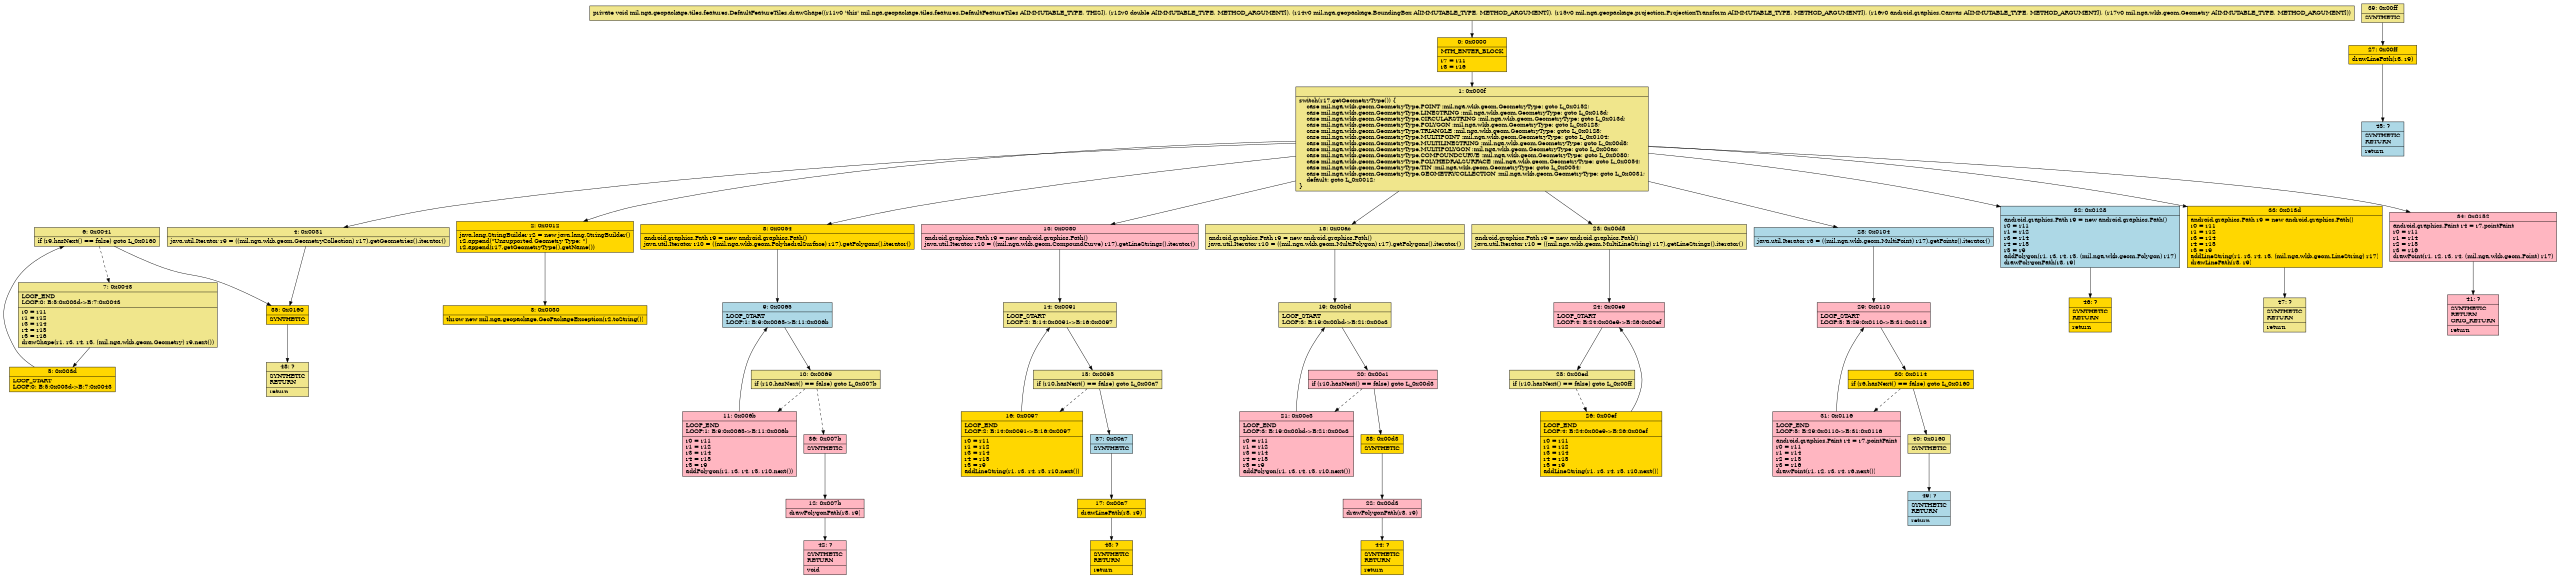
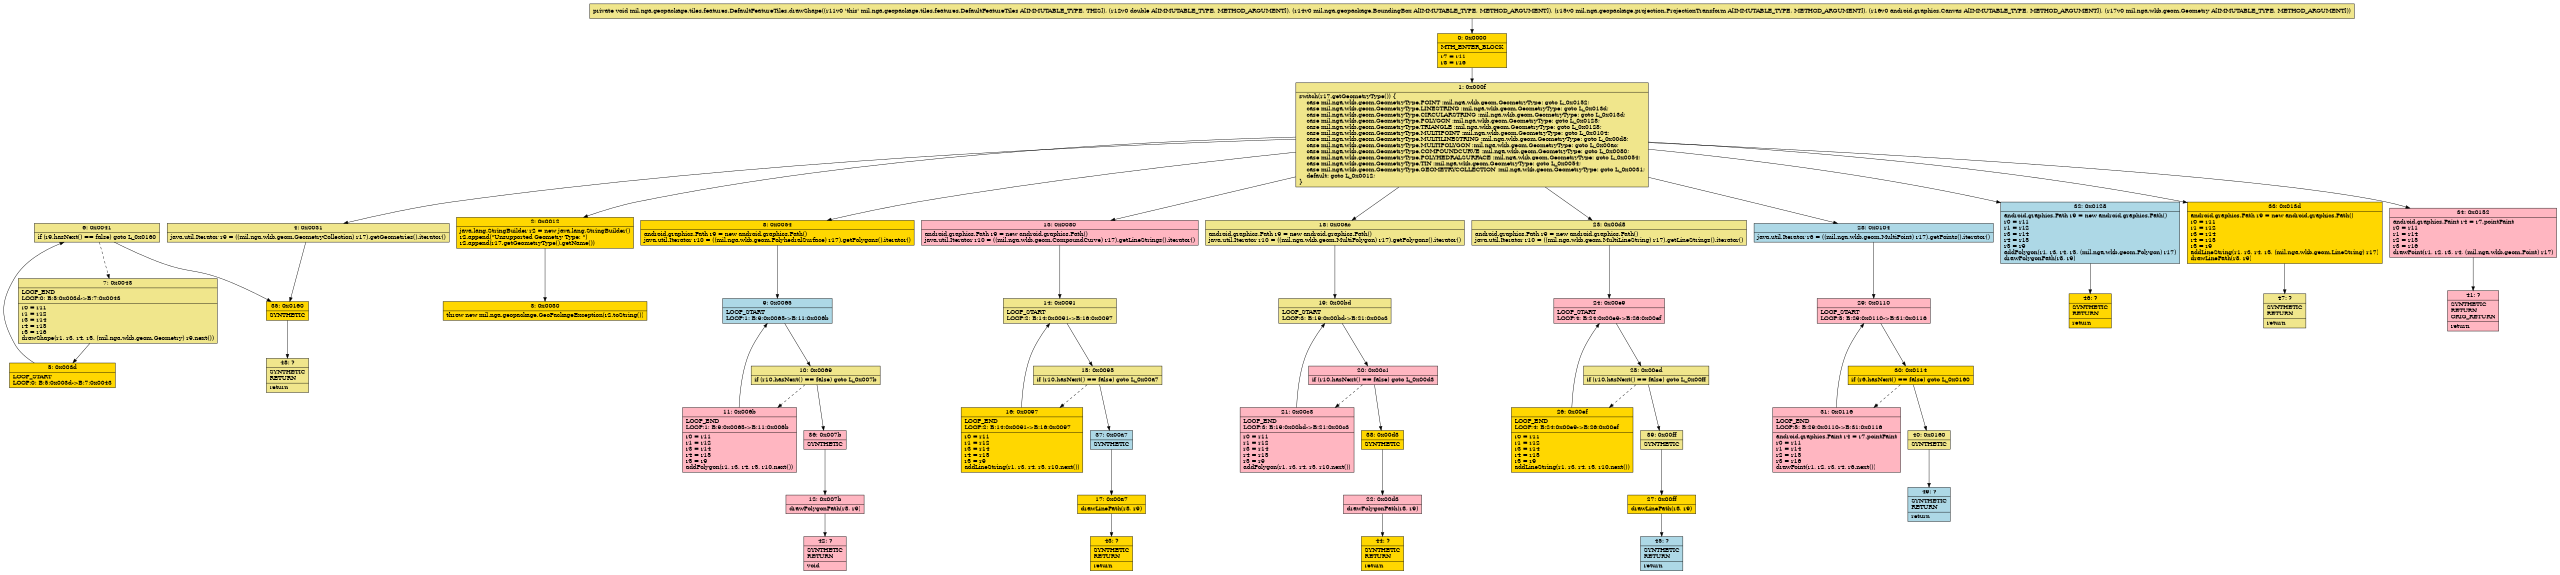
none -> (1653, 406)
(820, 410) -> (820, 406)
